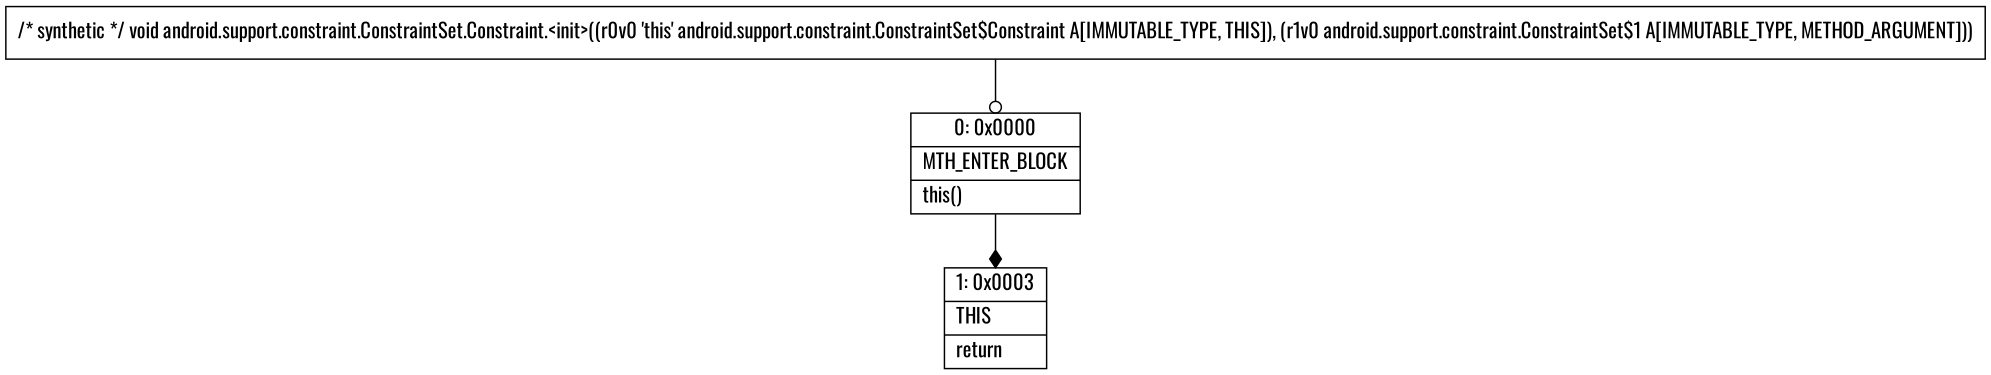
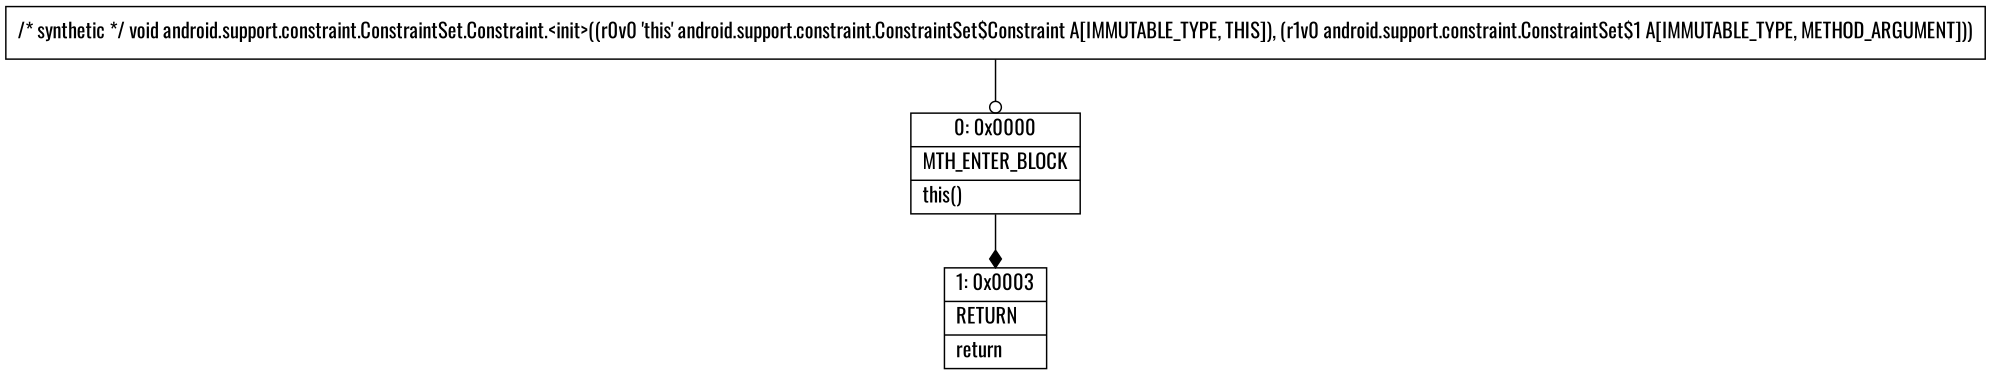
(974, 317) -> (988, 317)
